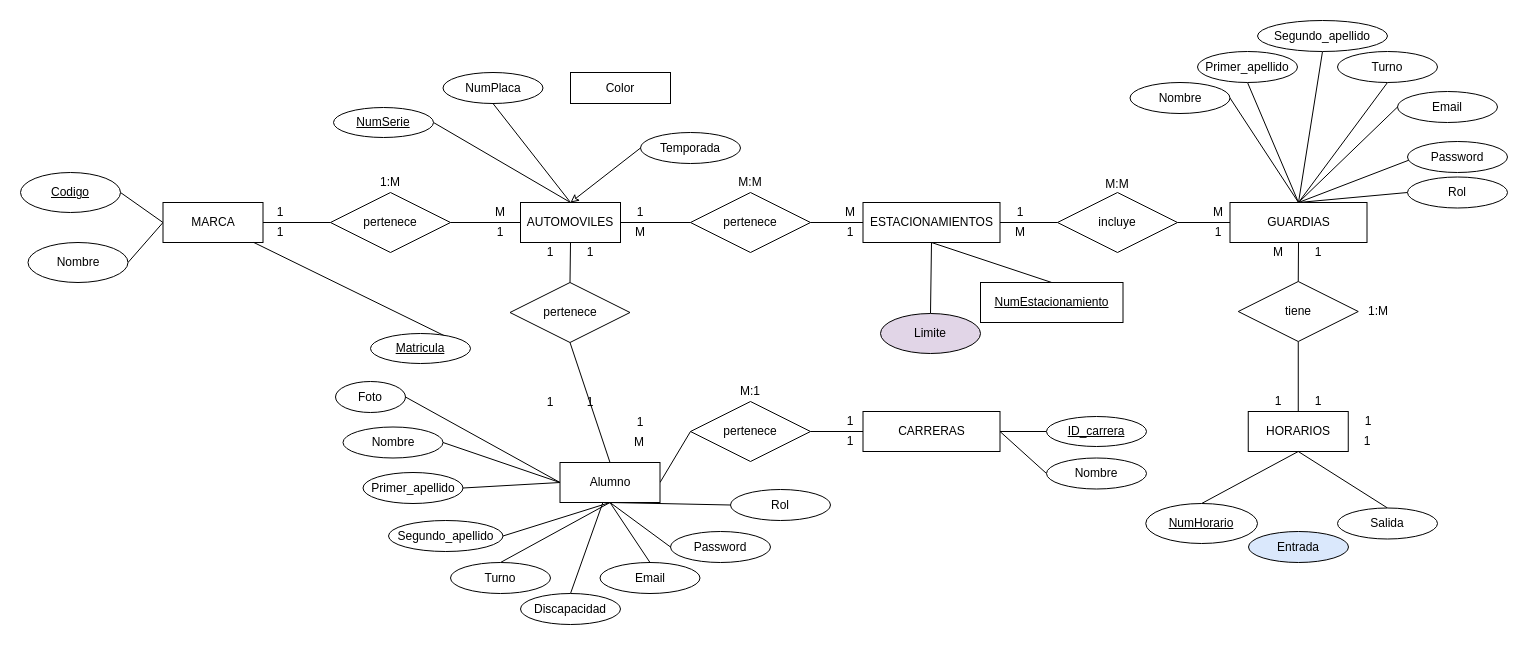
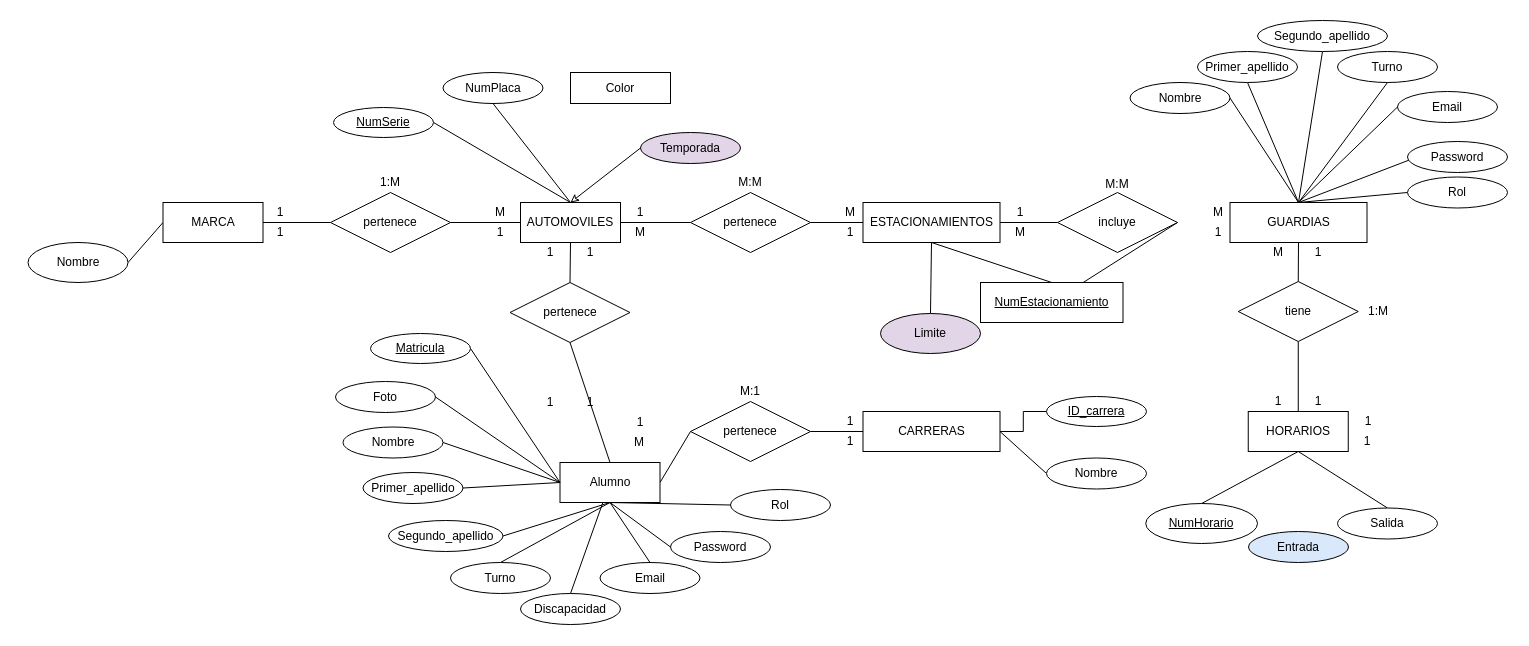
(691, 148) -> (691, 148)
(71, 193) -> none
(141, 207) -> none
(1204, 223) -> (1131, 252)
(348, 289) -> (513, 413)
(371, 397) -> (386, 397)
(1097, 432) -> (1097, 412)
